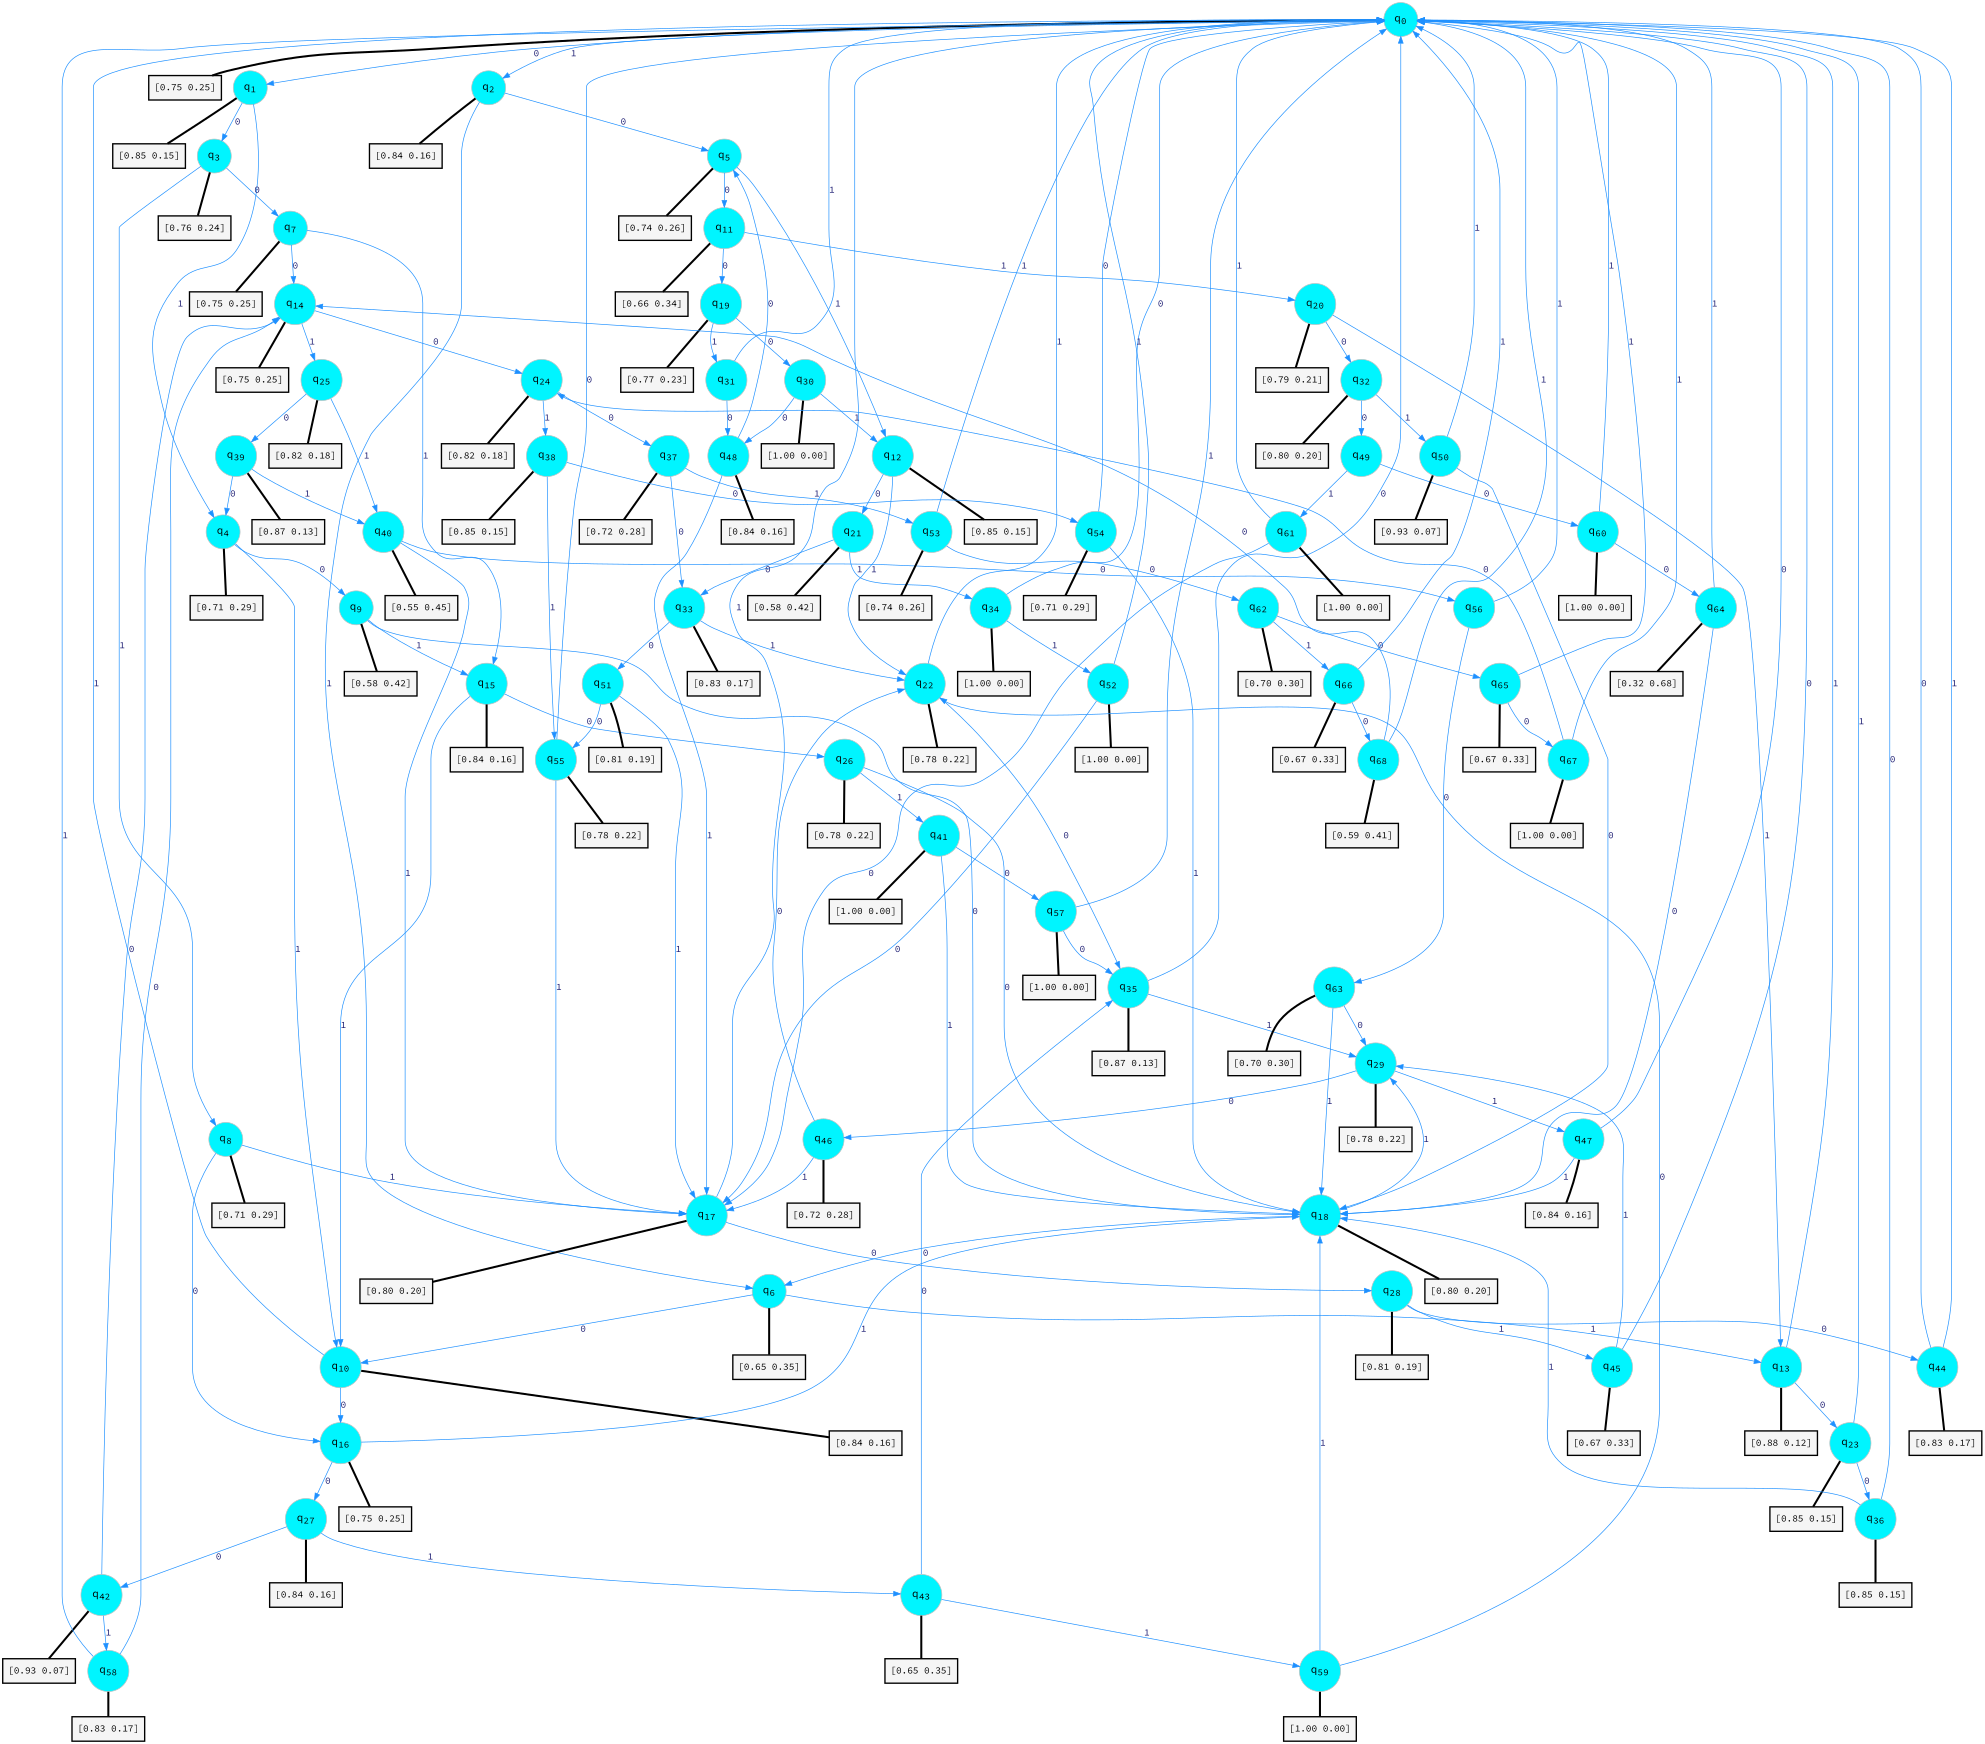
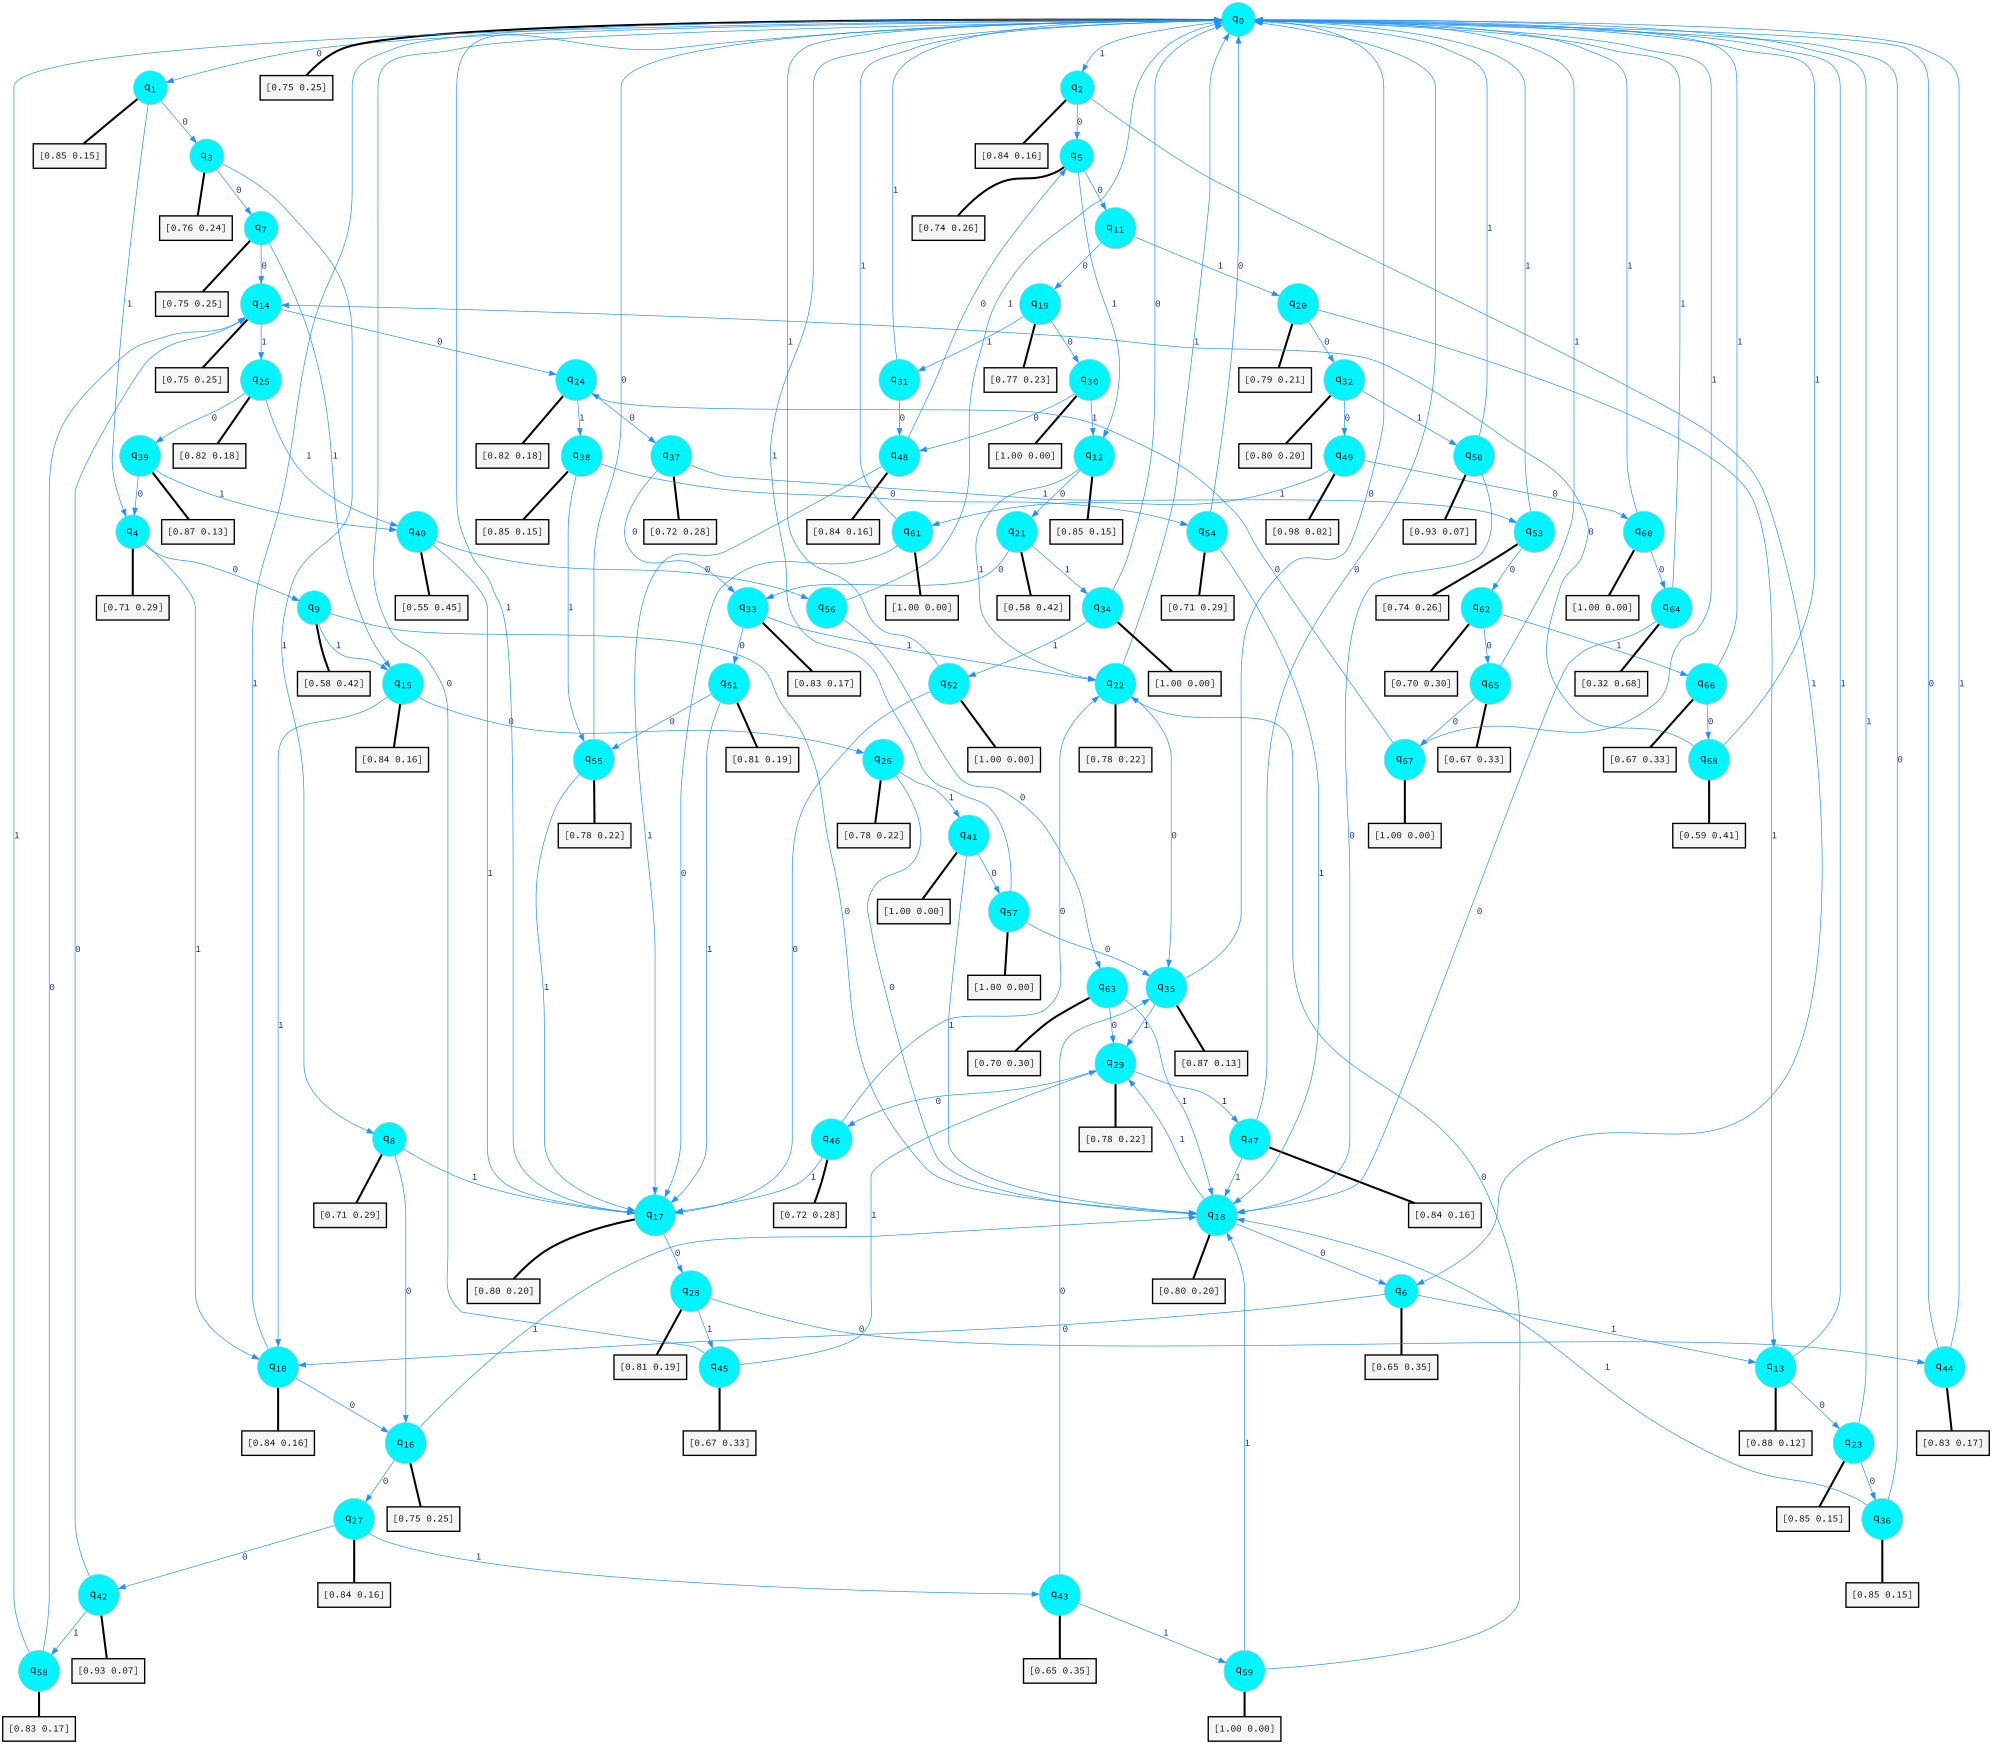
(652, 304) -> none
none -> (1302, 532)
